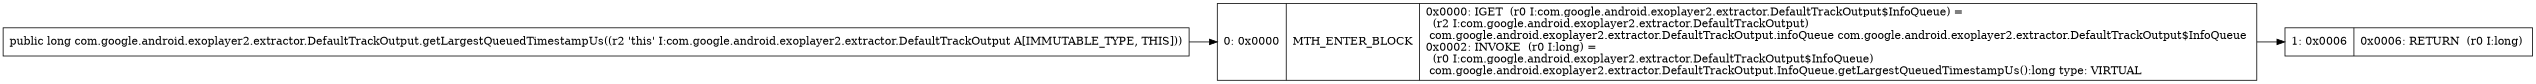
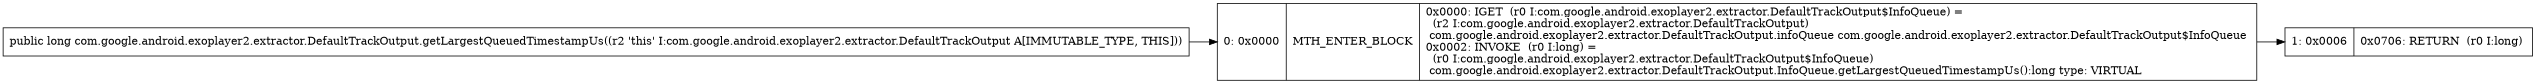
(2443, 42) -> (2443, 42)
